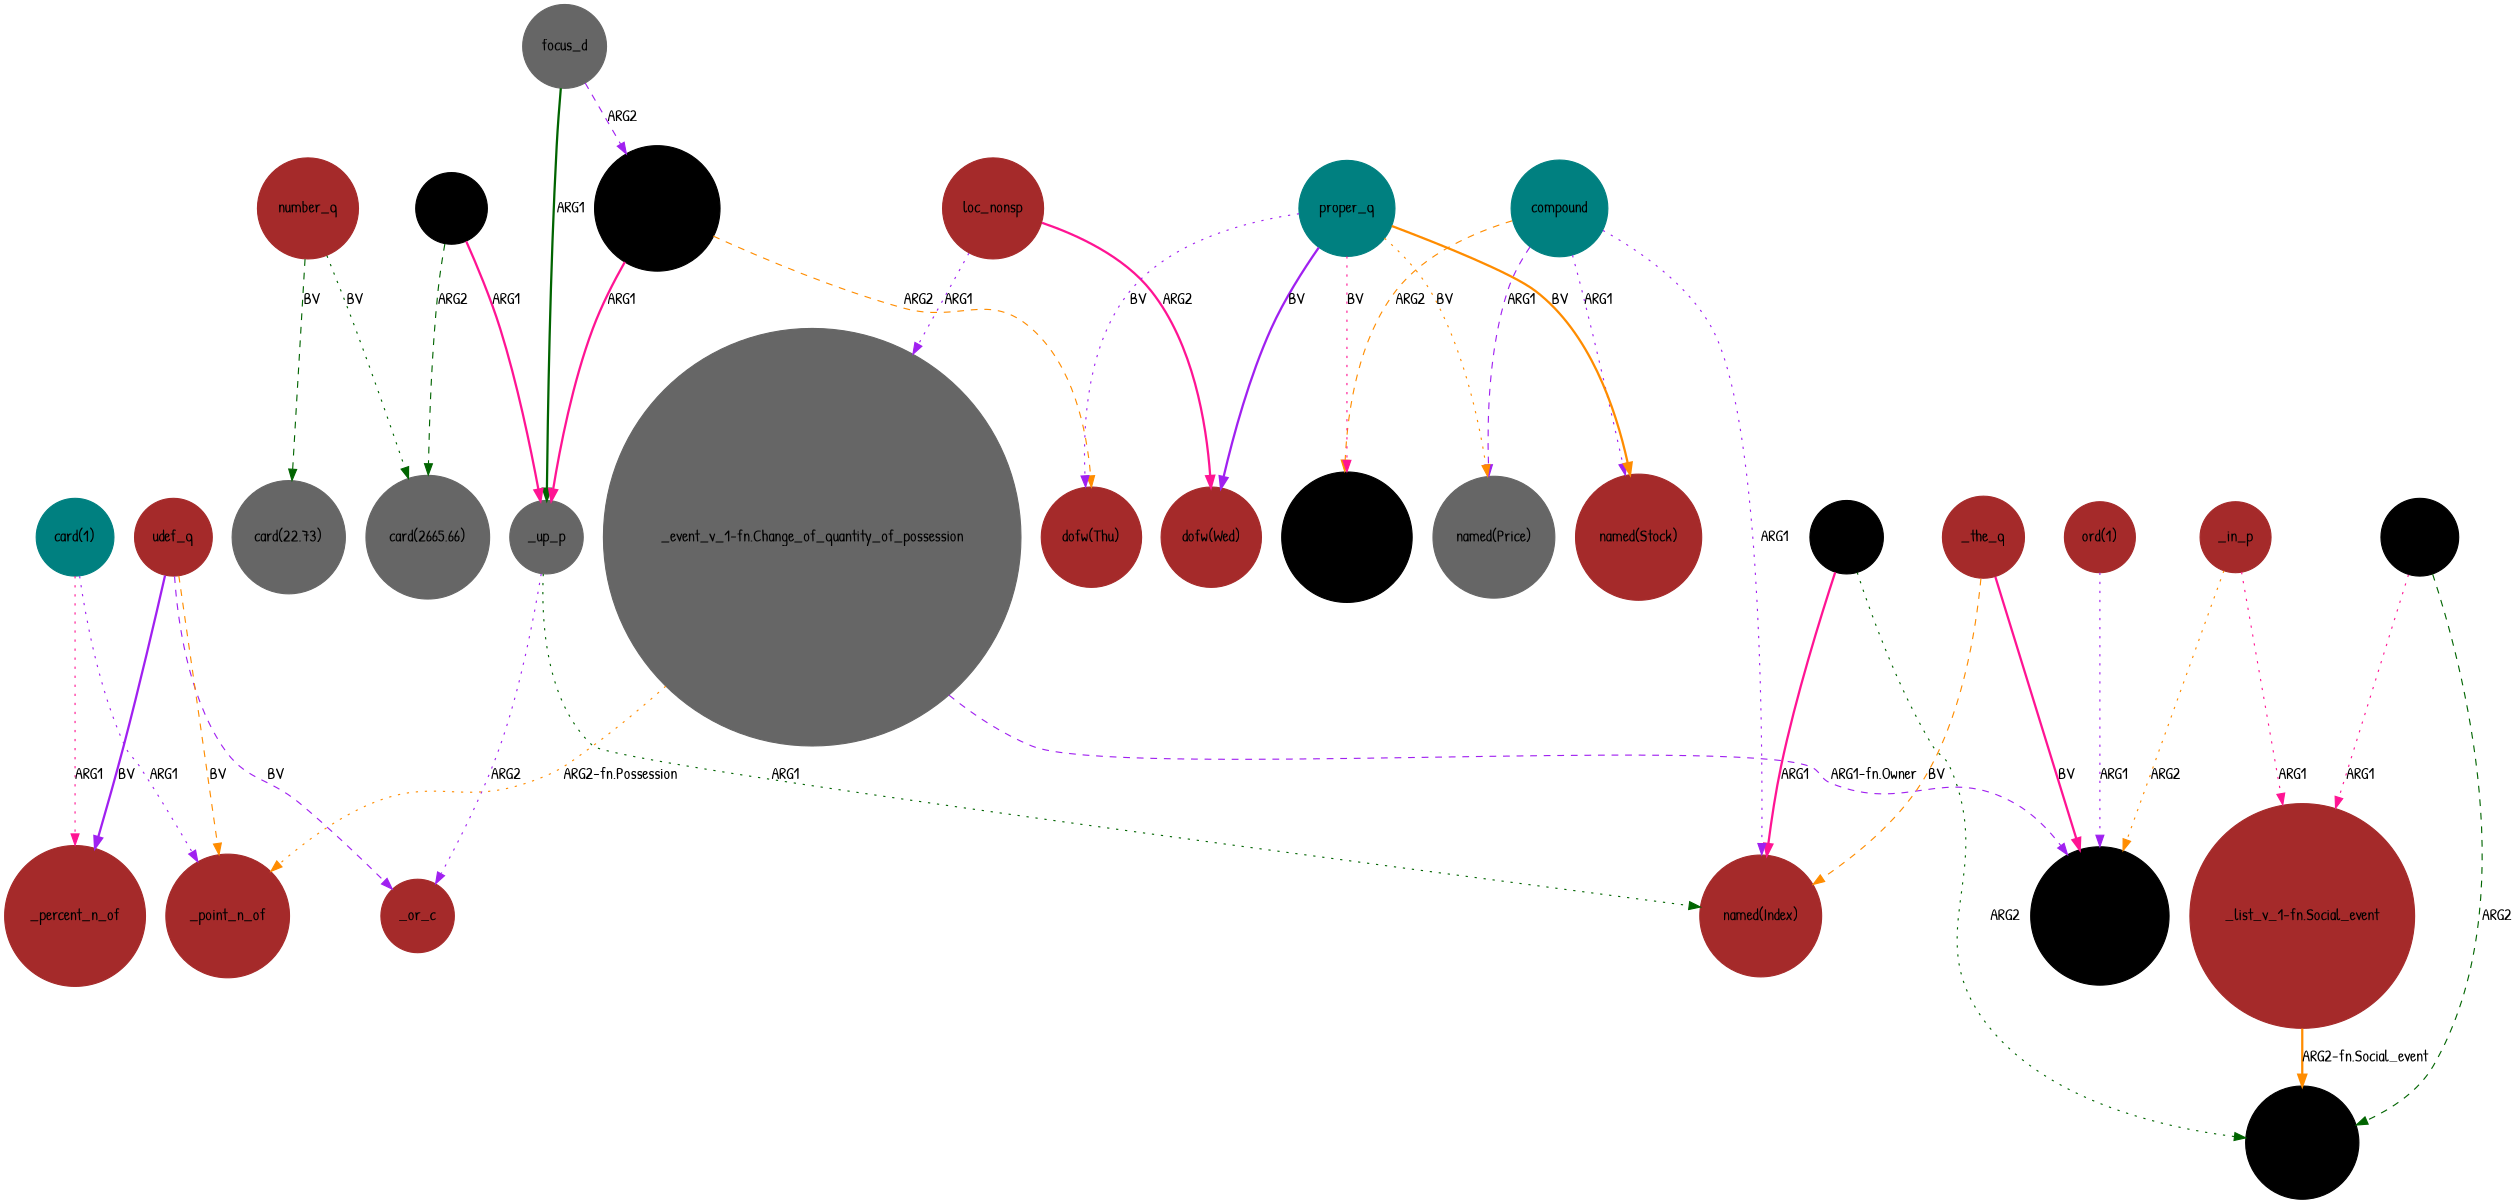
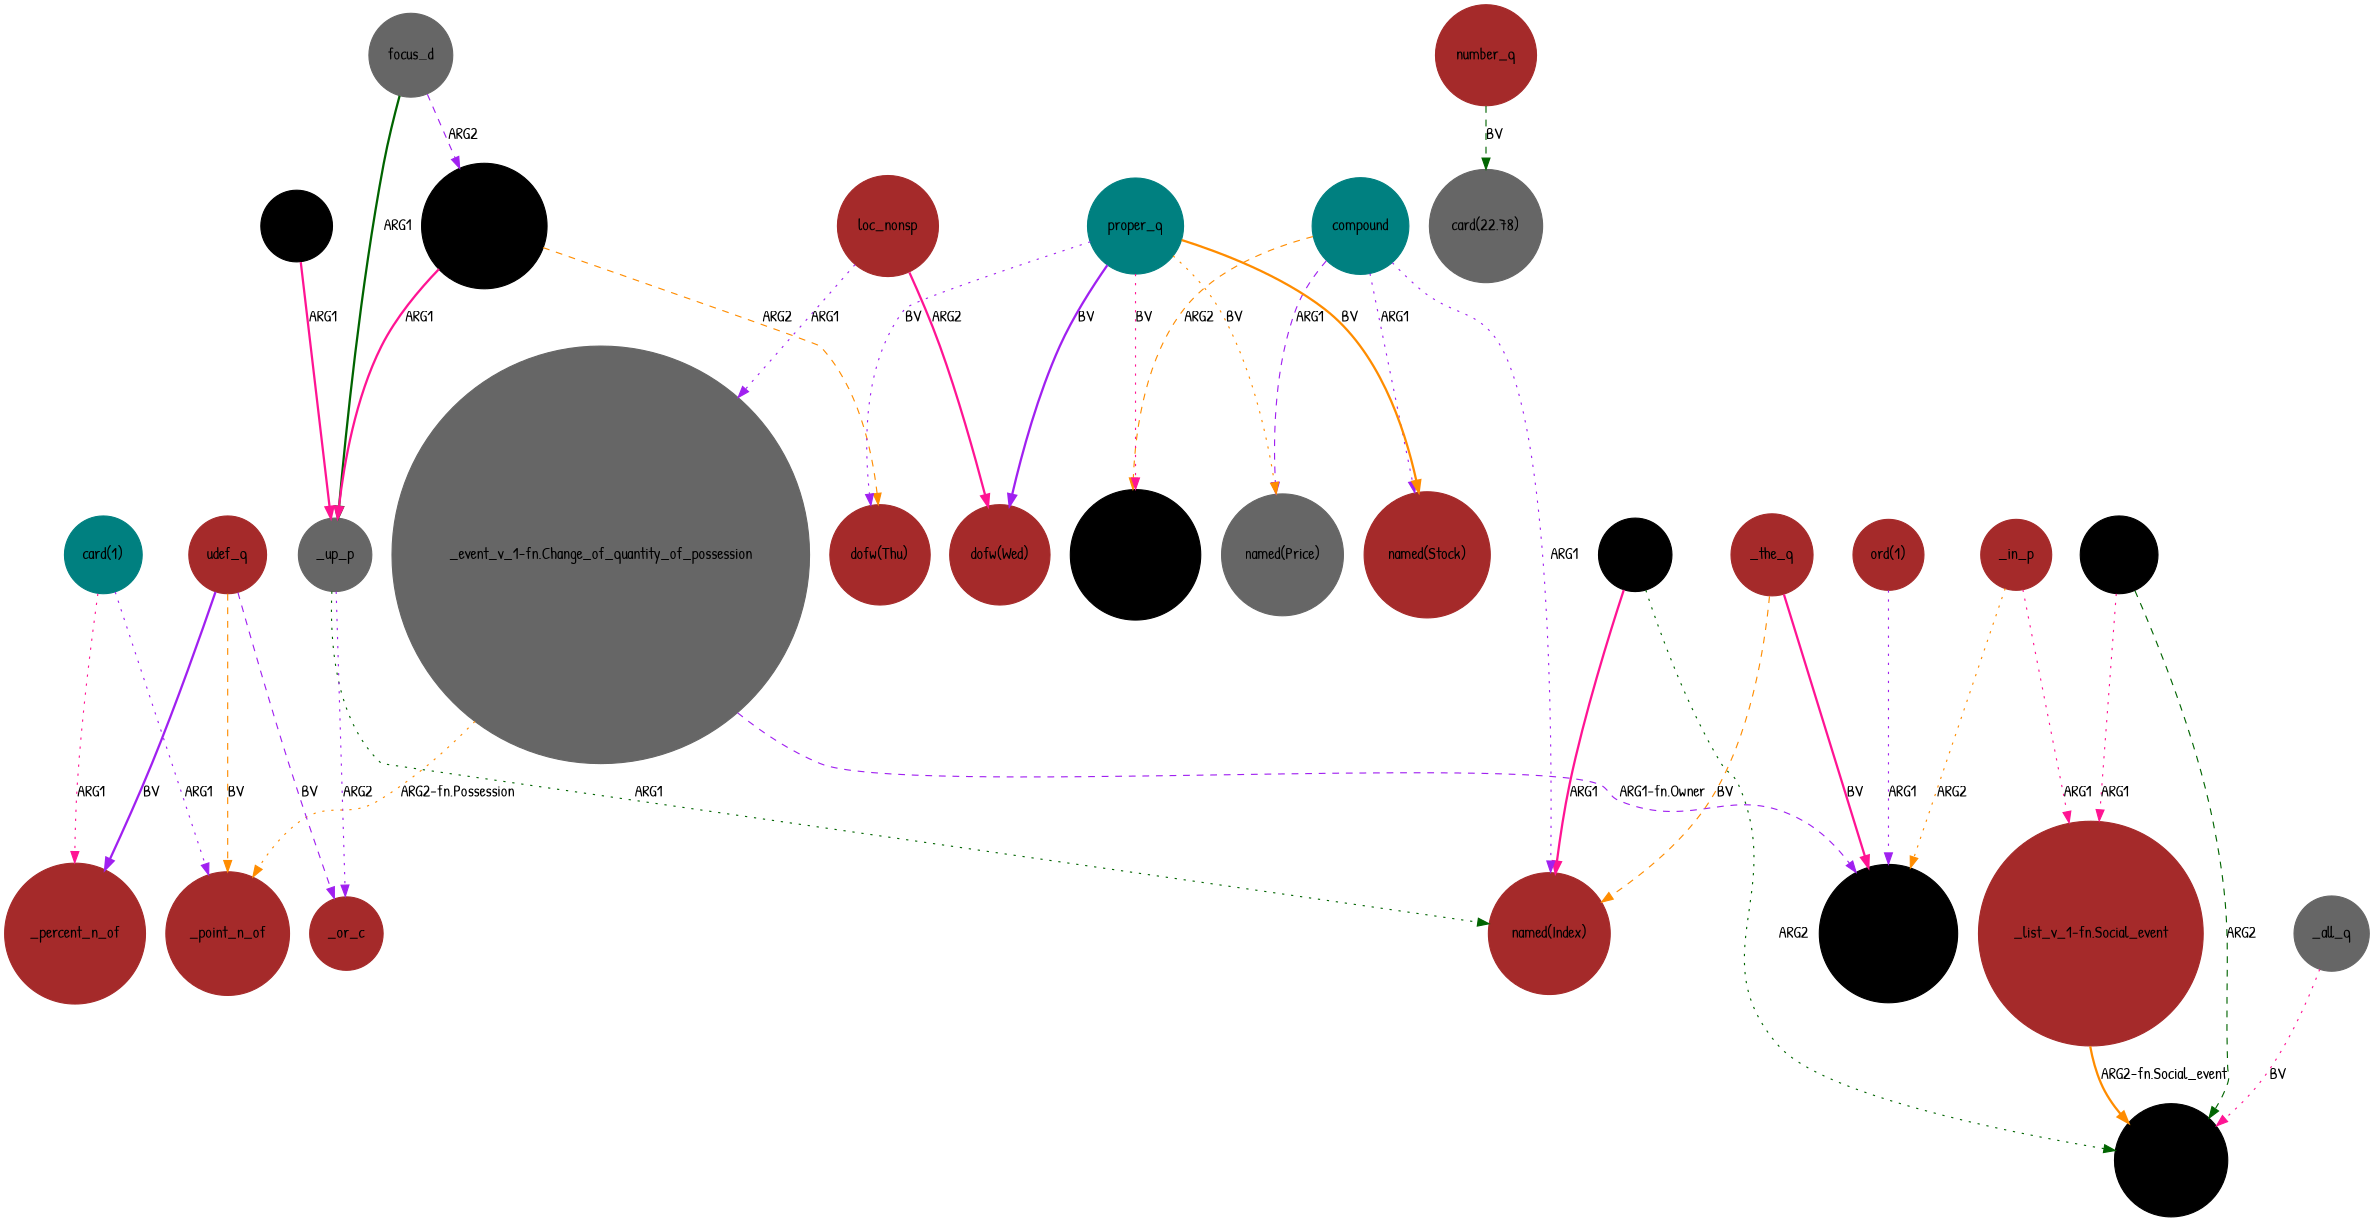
(289, 537) -> (1486, 226)
(428, 537) -> none
none -> (2332, 934)
